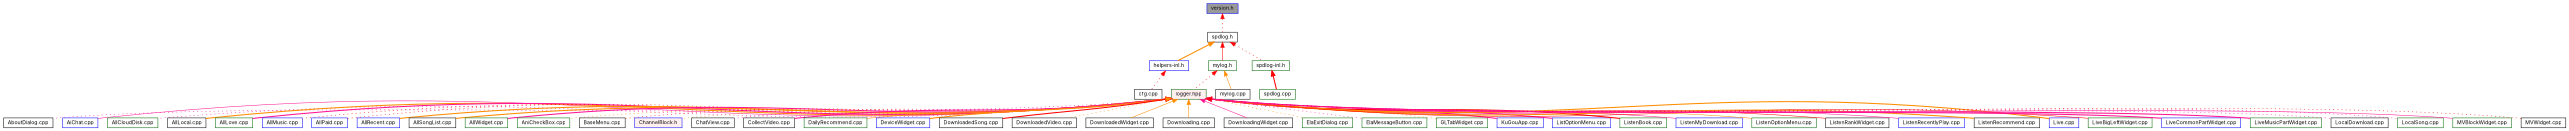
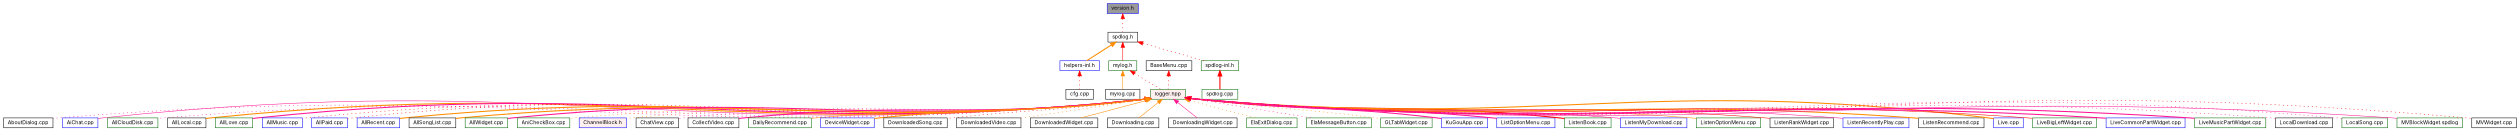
(896, 110) -> (1168, 83)
(1056, 113) -> (1046, 110)
(2482, 123) -> (2430, 123)
